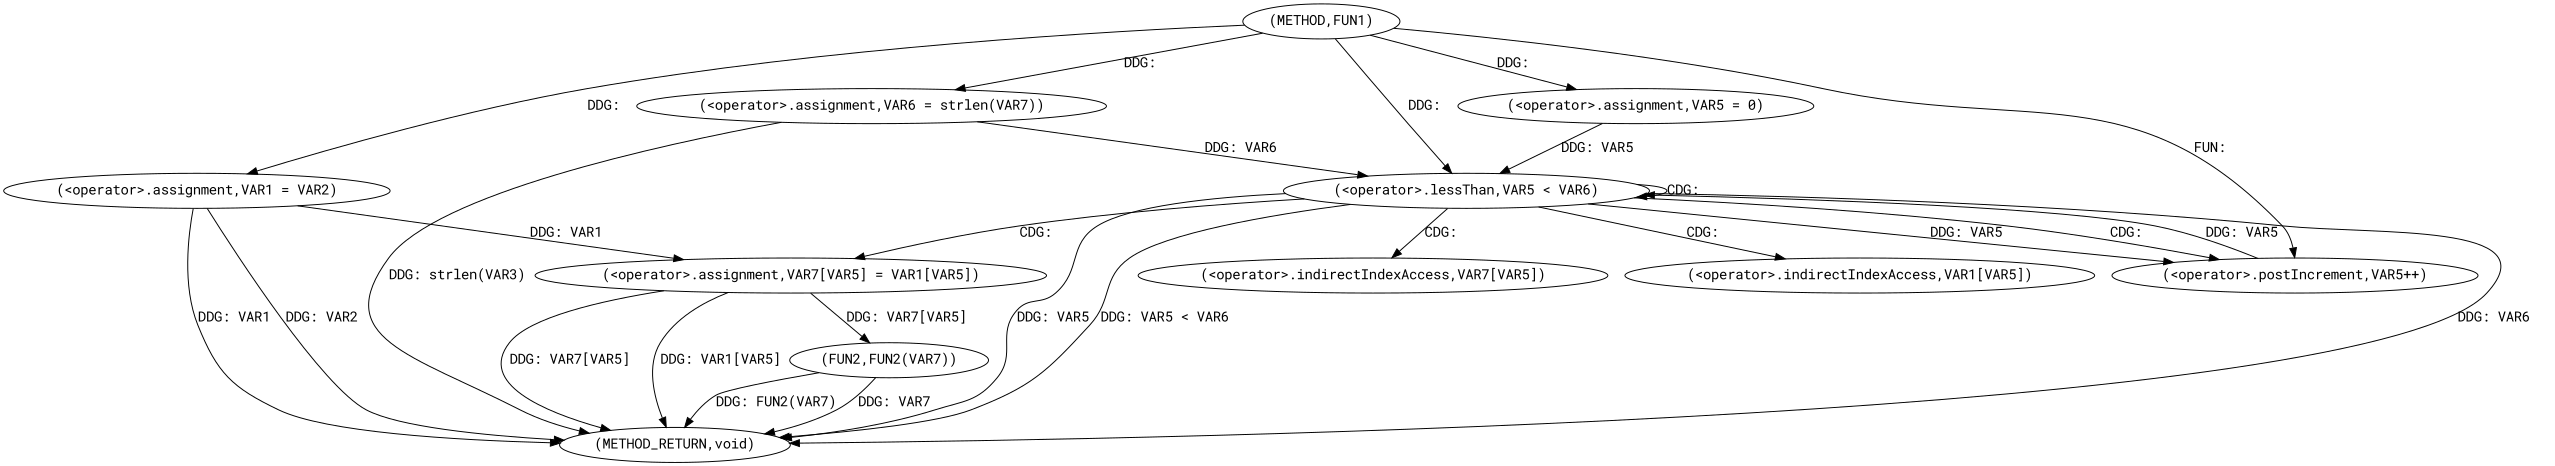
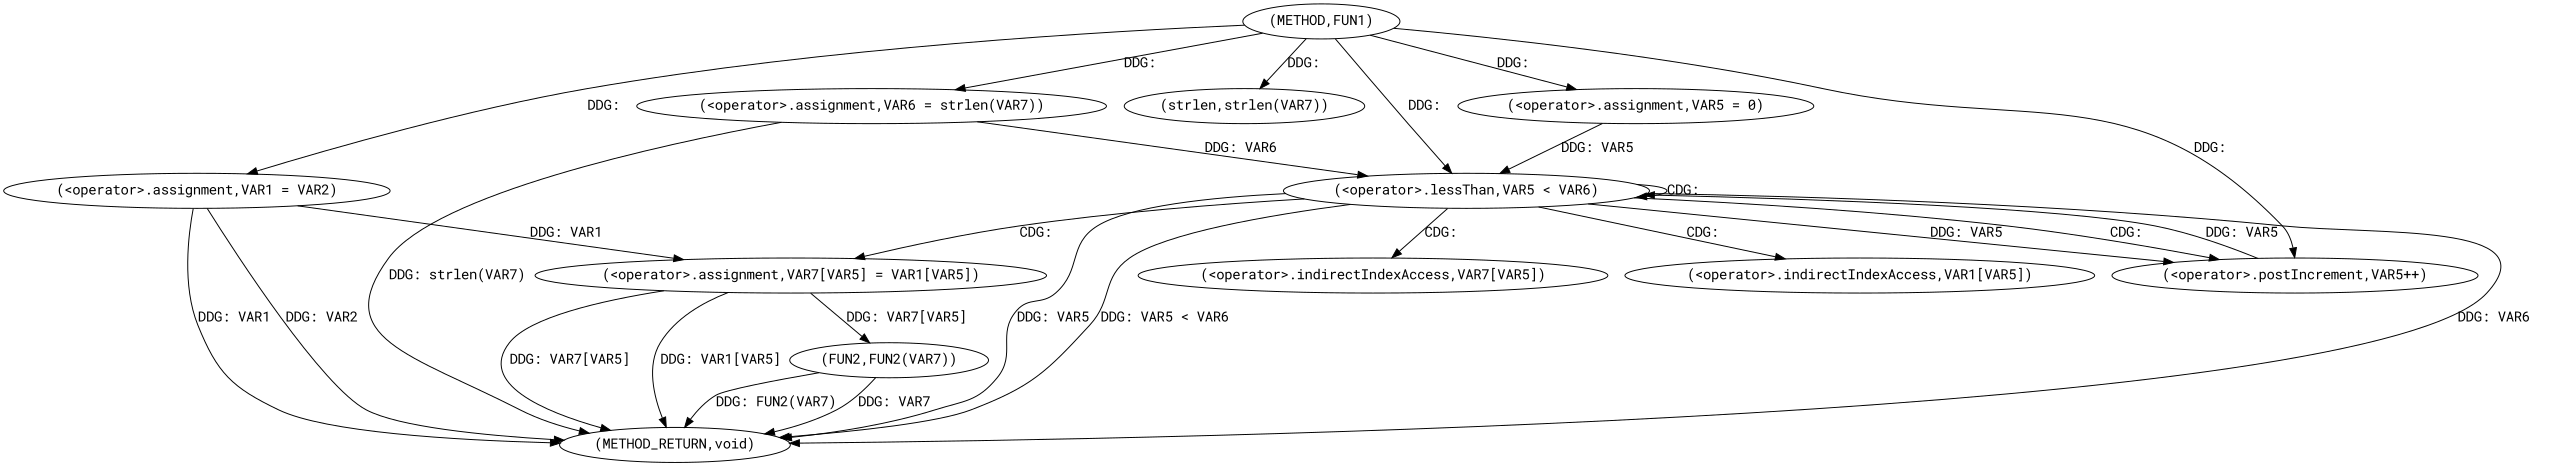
none -> (1244, 106)
(2214, 148) -> (2214, 148)
(457, 276) -> (457, 276)
